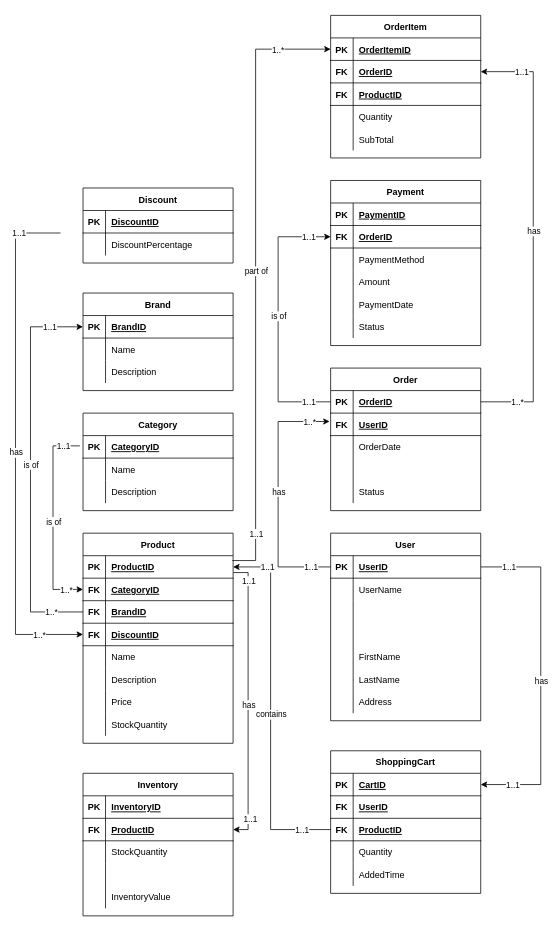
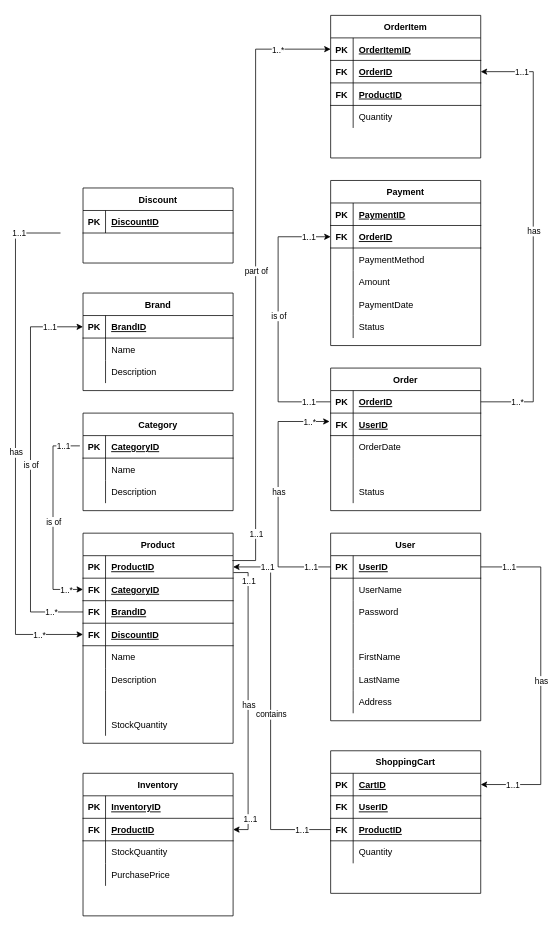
(417, 139) -> none
(169, 244) -> none
none -> (417, 612)
(169, 702) -> none
none -> (169, 874)
(417, 874) -> none
(169, 897) -> none
